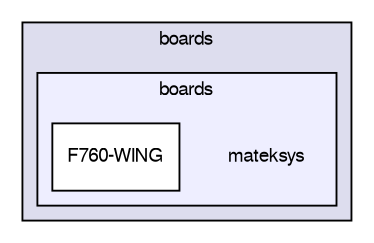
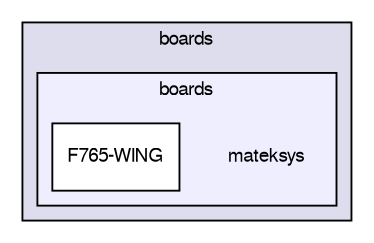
(116, 157) -> (116, 157)
